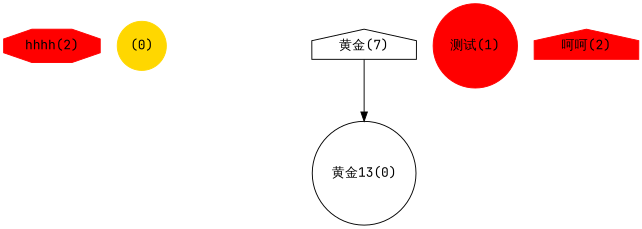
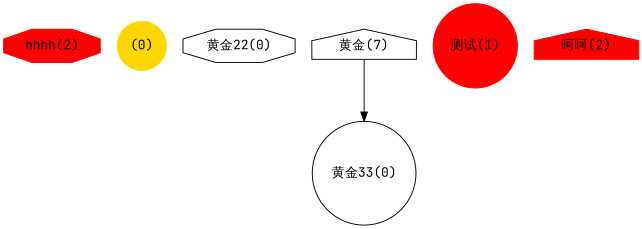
none -> (239, 46)
(364, 173) -> (364, 173)
